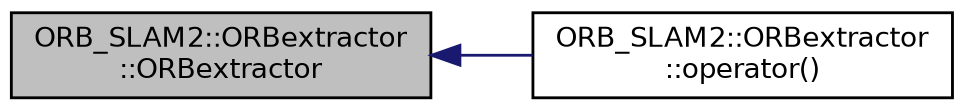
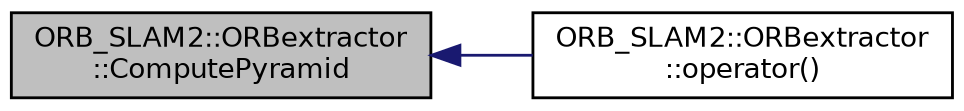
(221, 55) -> (221, 55)
